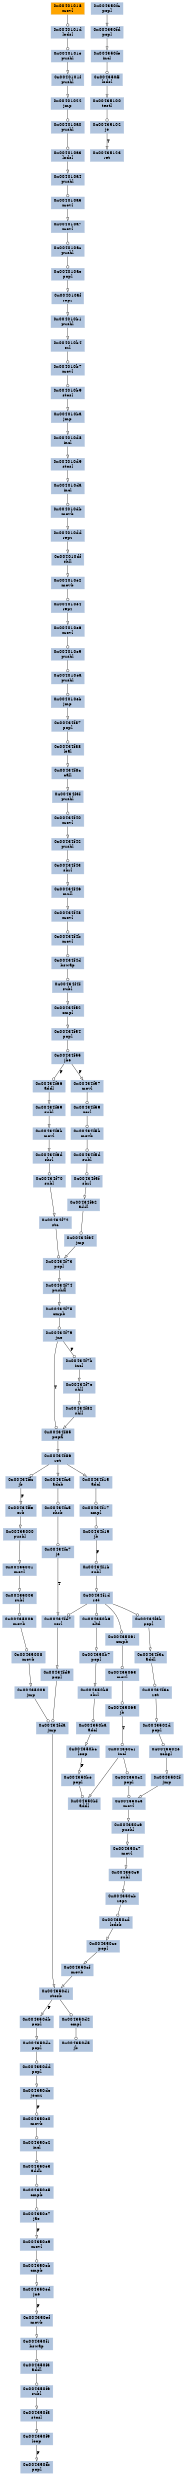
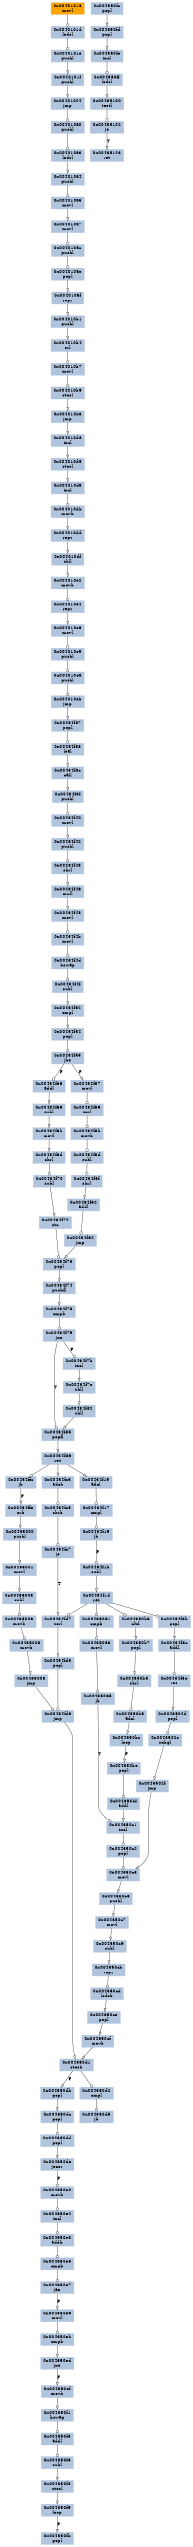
(104, 1776) -> (123, 1814)
